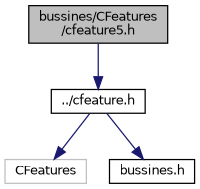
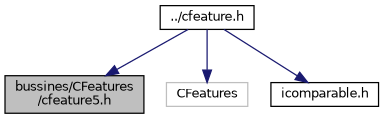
(98, 60) -> (152, 49)
(152, 171) -> (325, 94)
